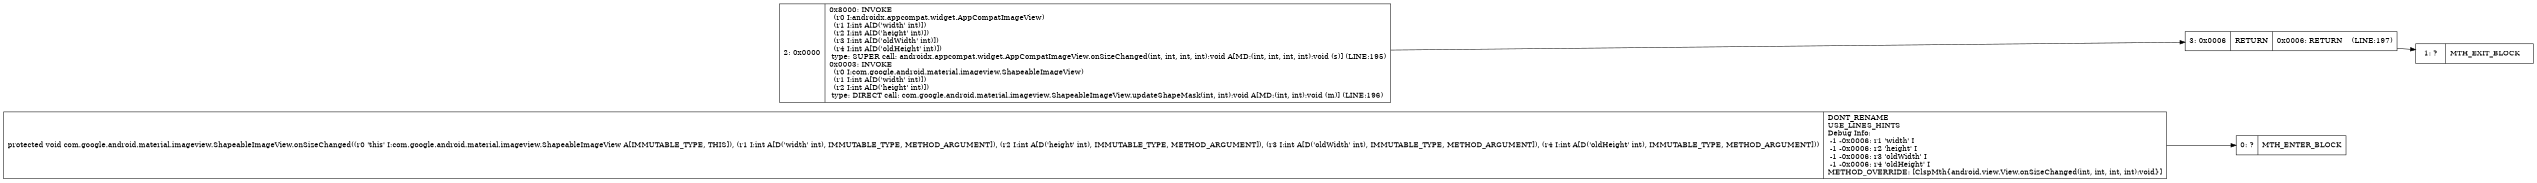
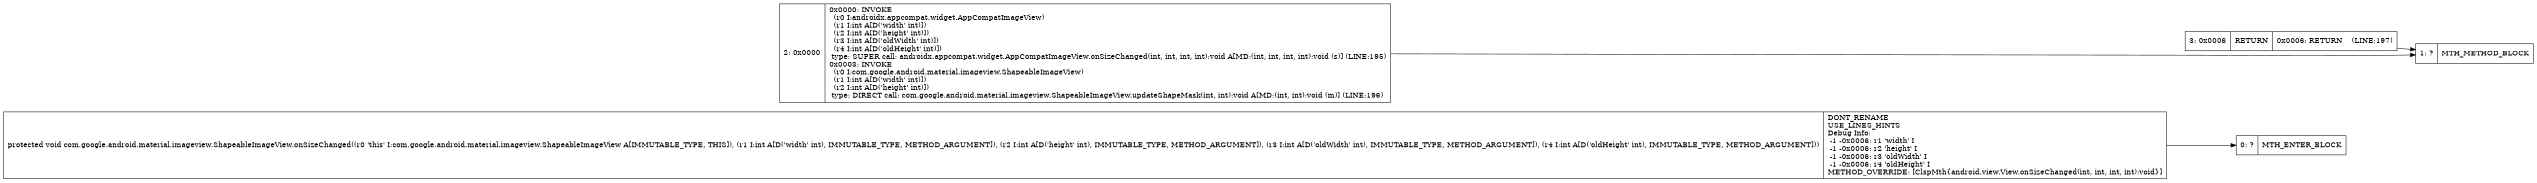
(863, 10) -> (863, 10)
(1785, 46) -> (1901, 55)
(2485, 53) -> (2485, 53)
